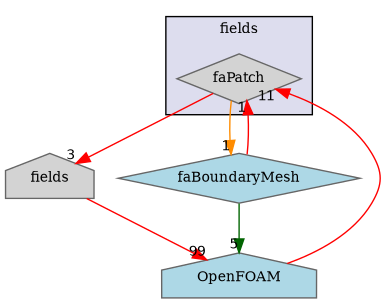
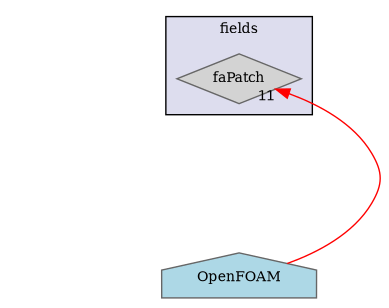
(50, 178) -> none
(239, 178) -> none
